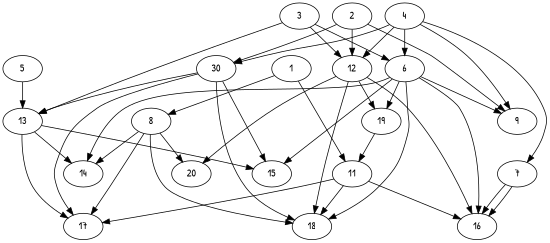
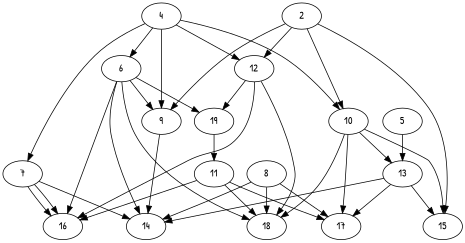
(300, 16) -> none
(216, 69) -> (348, 121)
(291, 69) -> none
(344, 117) -> (416, 93)
none -> (154, 170)
(191, 174) -> none
none -> (81, 199)
